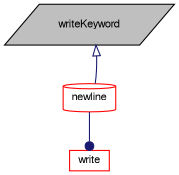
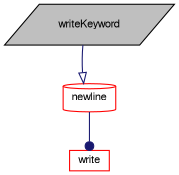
(96, 70) -> (82, 59)
